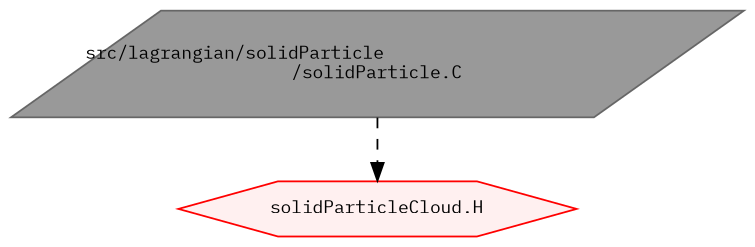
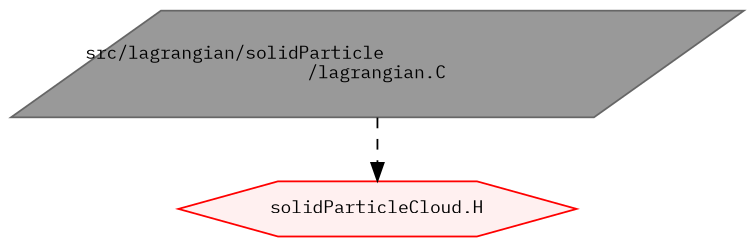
(377, 64) -> (377, 64)
